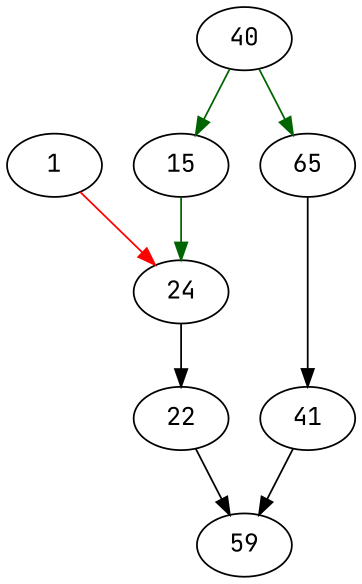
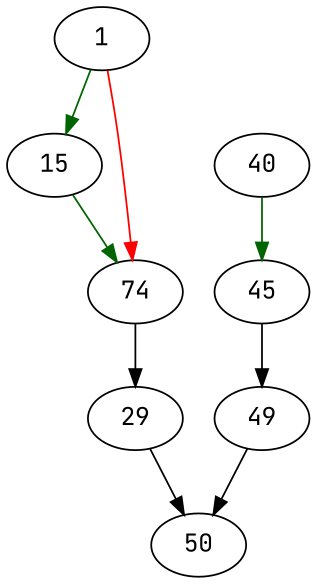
(217, 94) -> (82, 93)
(308, 165) -> (262, 292)
(181, 292) -> (135, 292)
(181, 418) -> (135, 418)
(308, 418) -> (262, 418)
(244, 545) -> (199, 545)
